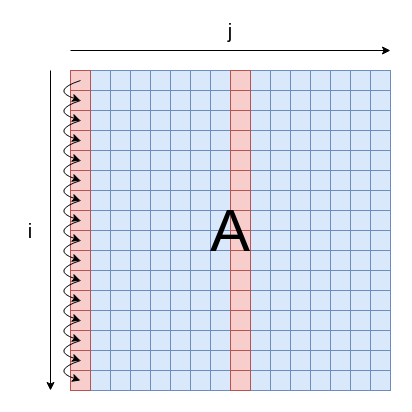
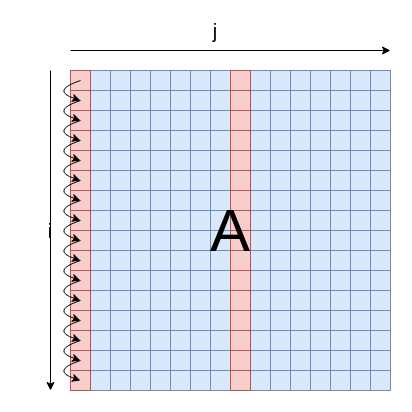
(231, 31) -> (216, 31)
(31, 231) -> (51, 231)
